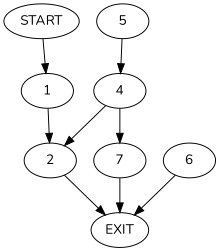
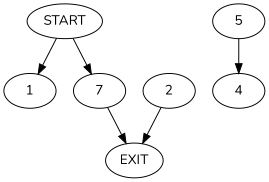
(49, 121) -> none
(120, 121) -> (80, 52)
(89, 122) -> none
(189, 160) -> none
